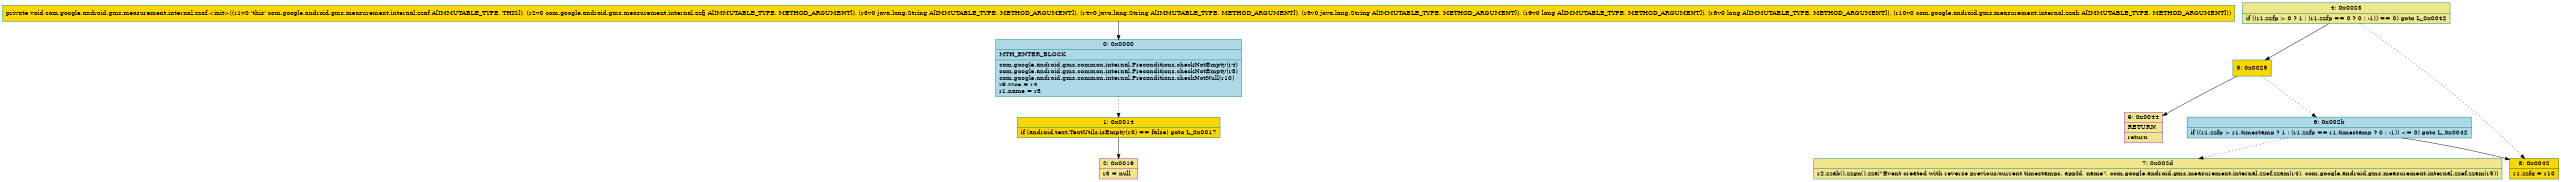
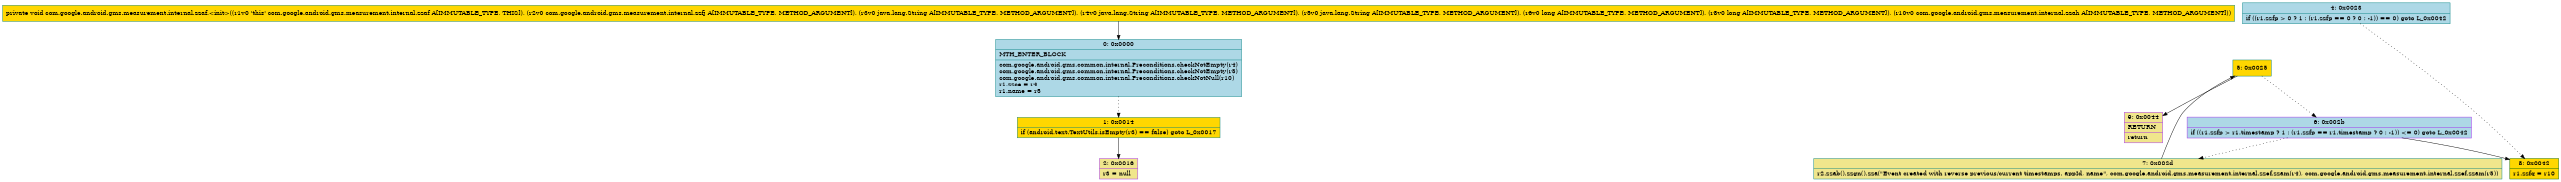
(2346, 13) -> (2346, 13)
(2299, 41) -> (2186, 110)
(1018, 85) -> (1018, 85)
(2329, 128) -> (2329, 128)
